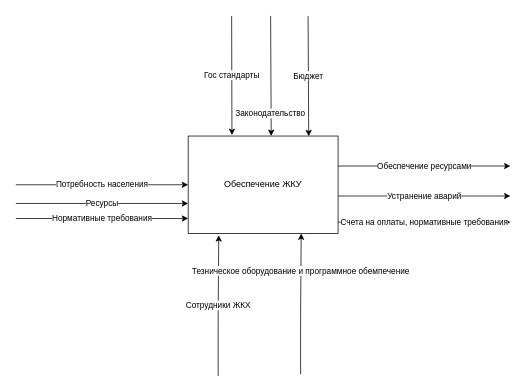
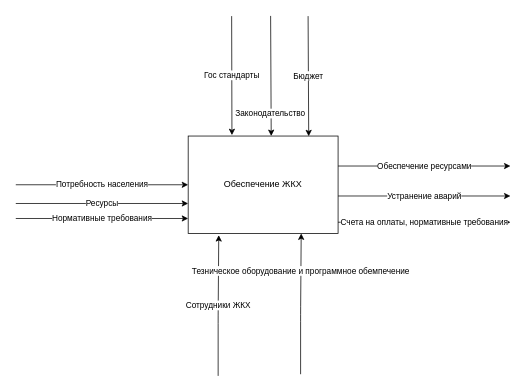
(263, 185) -> (263, 185)
